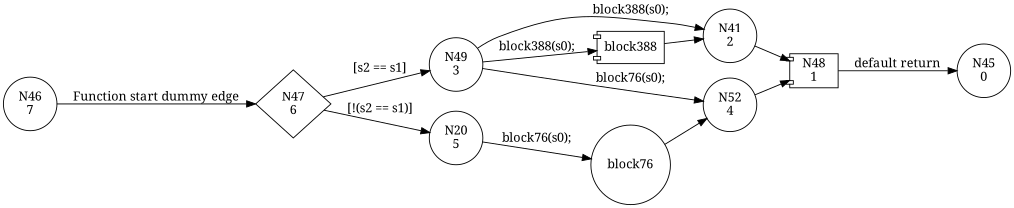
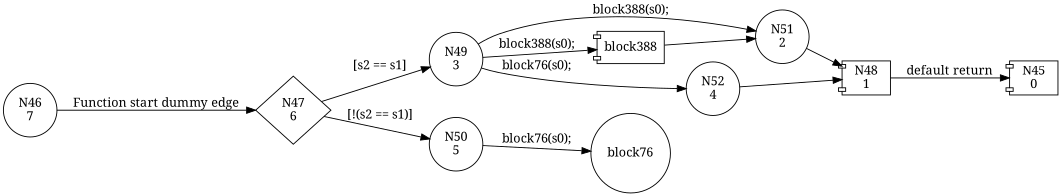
(730, 36) -> (782, 37)
(984, 71) -> (1034, 78)
(682, 134) -> none
(456, 138) -> (456, 144)
